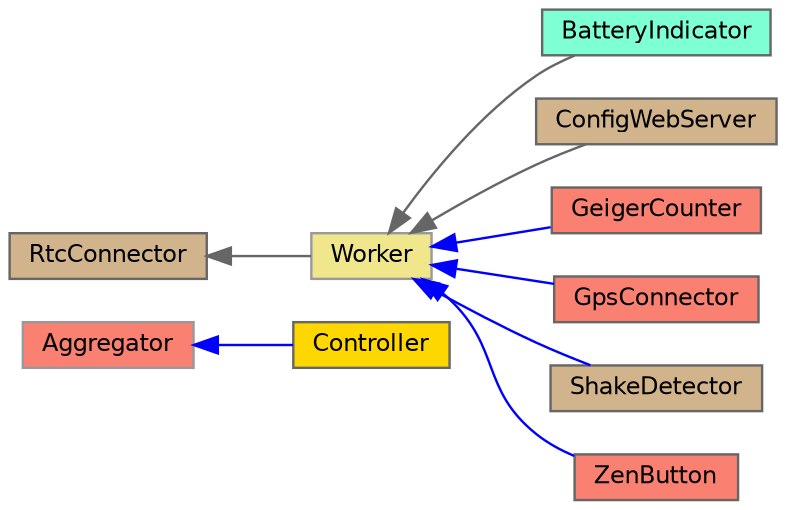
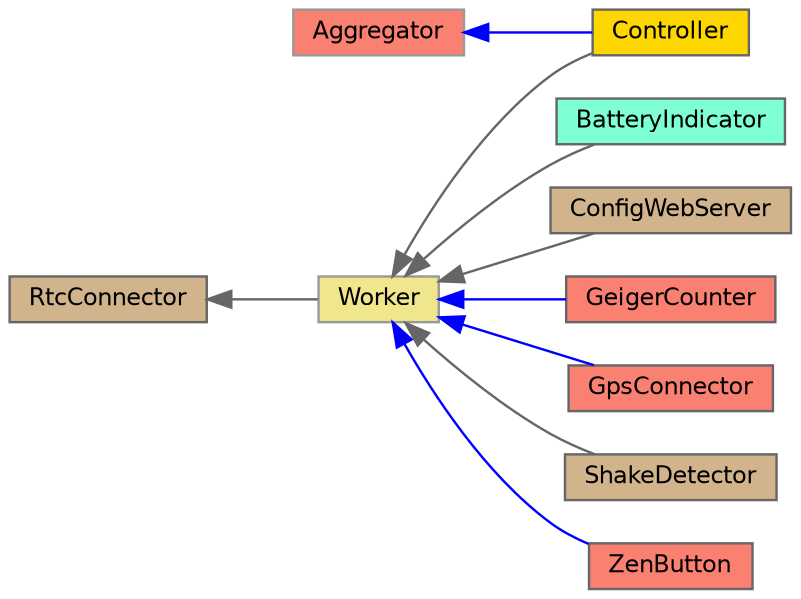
none -> (484, 140)
(512, 331) -> (504, 404)
